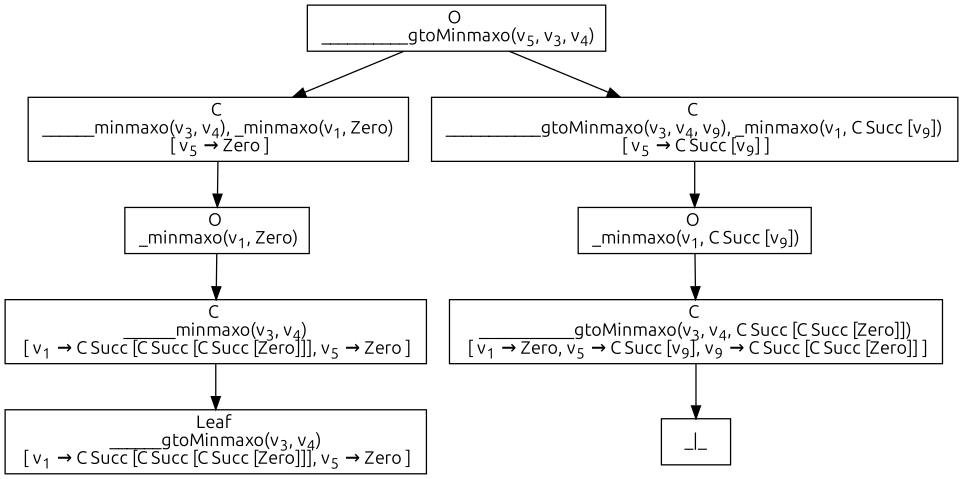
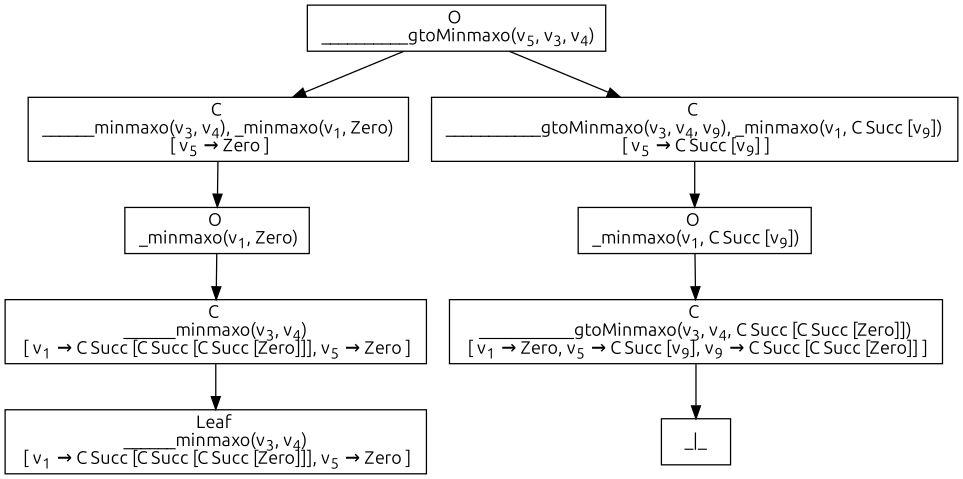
(193, 441) -> (193, 441)
